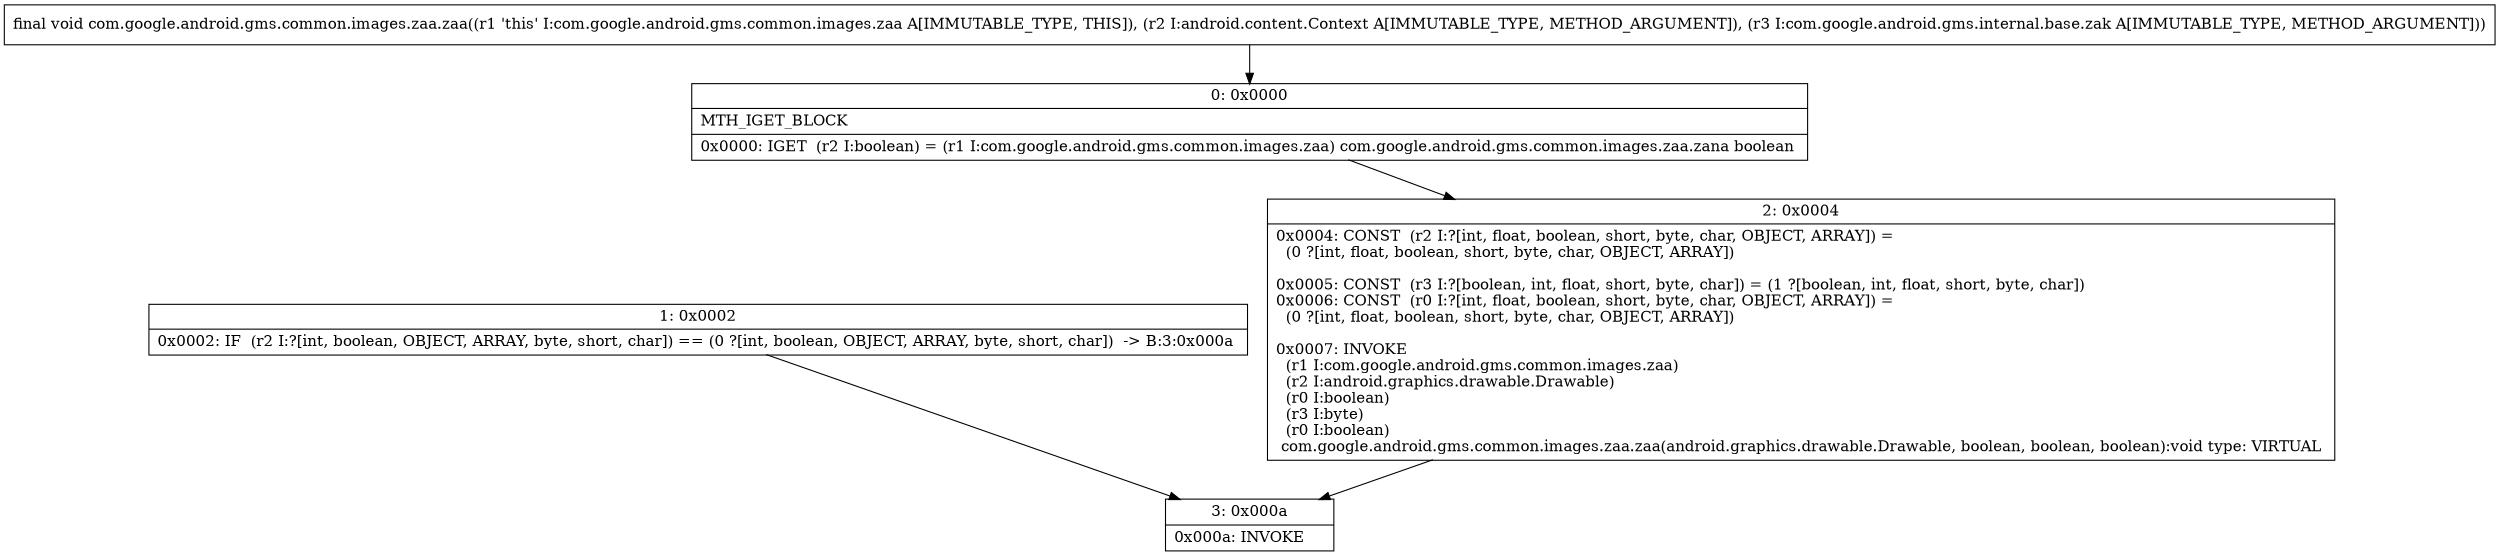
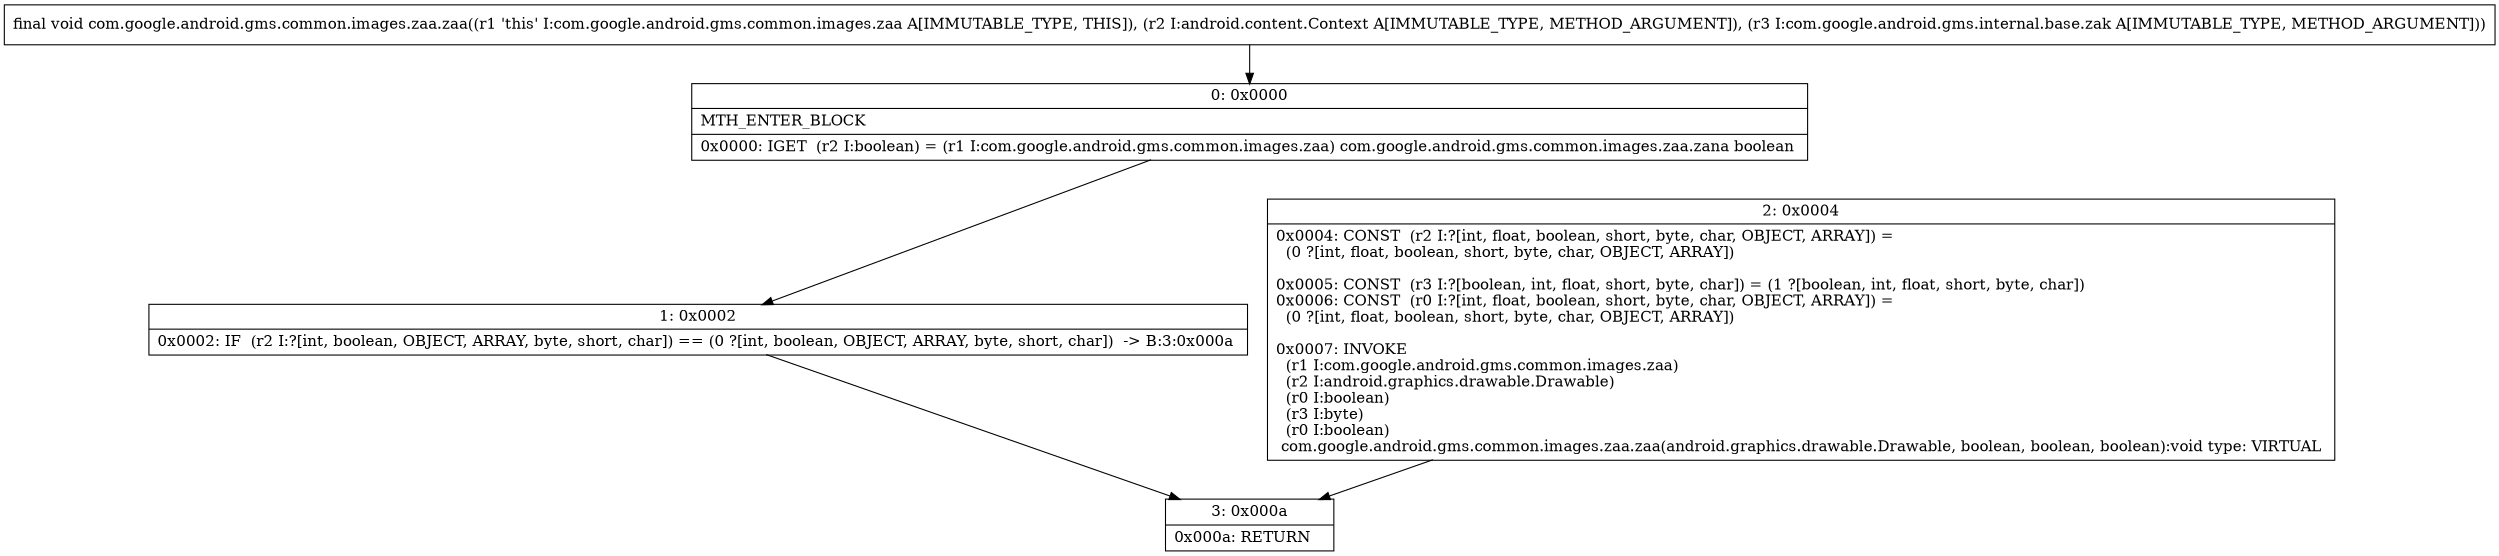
(774, 121) -> (783, 121)
(1396, 178) -> (962, 230)
(1247, 537) -> (1250, 537)
